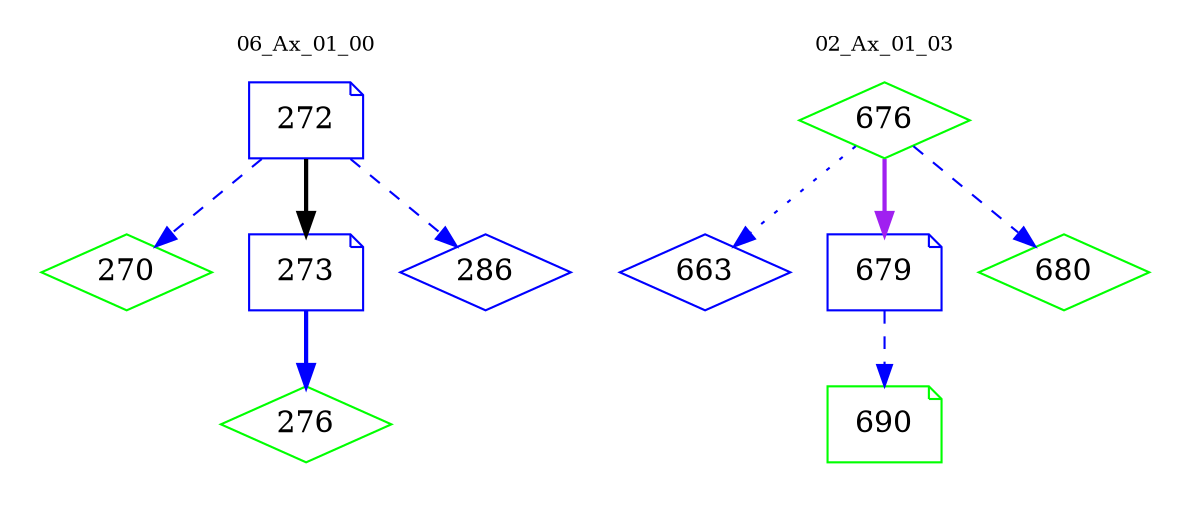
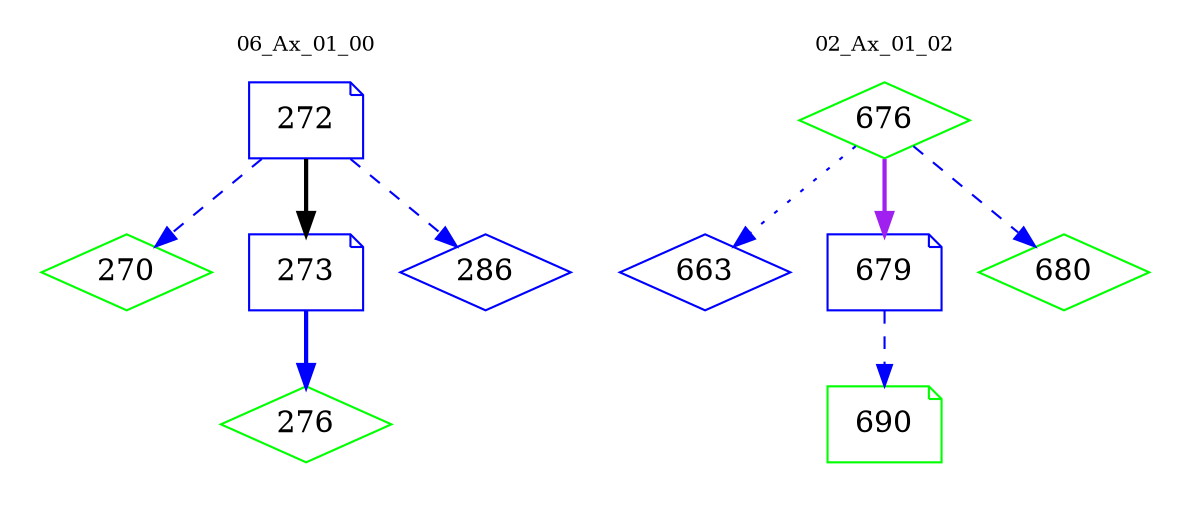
(885, 45) -> (885, 45)
